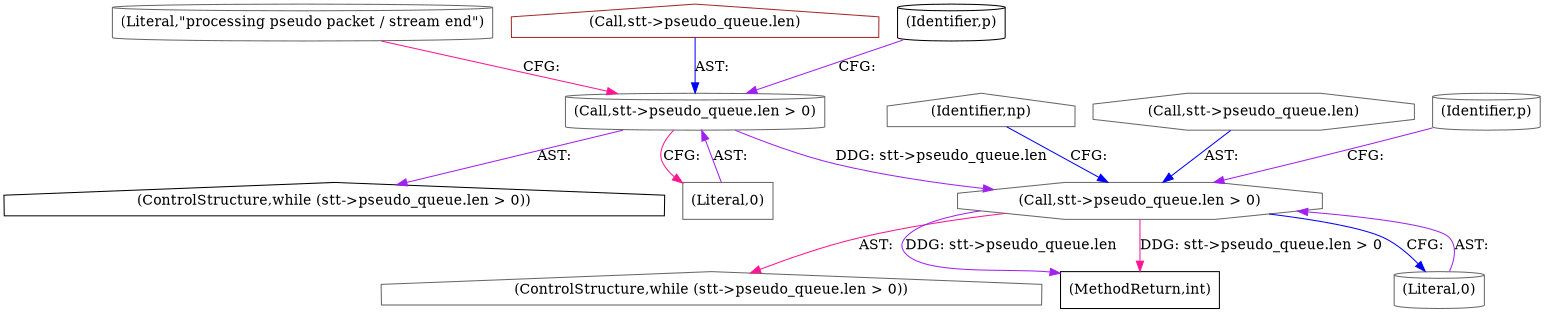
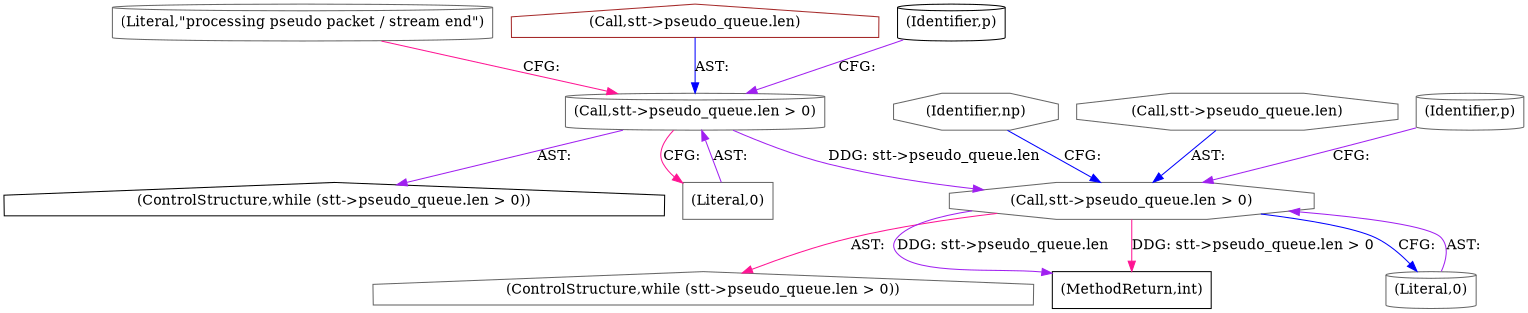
(981, 112) -> (976, 112)
